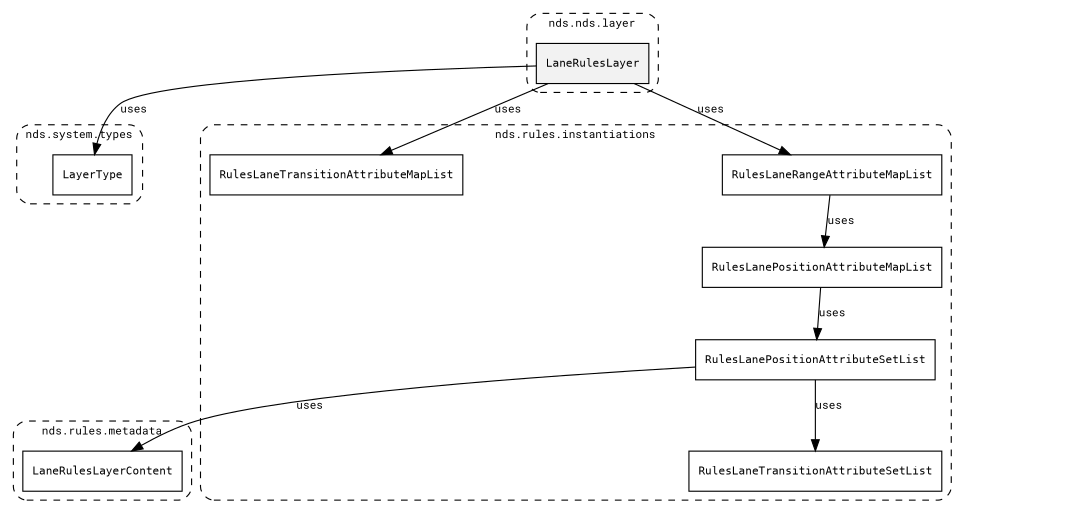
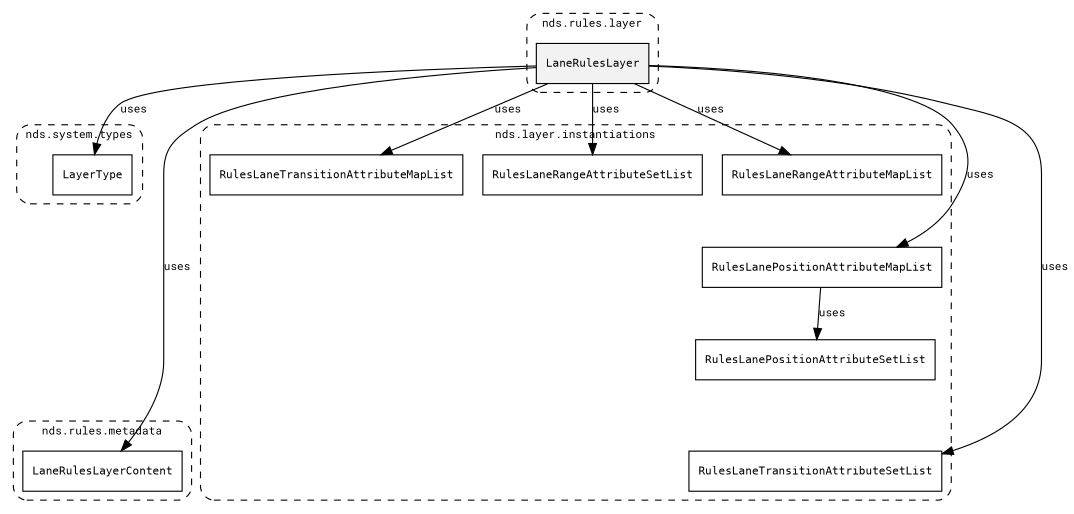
(593, 24) -> (593, 24)
(576, 135) -> (576, 135)
none -> (593, 175)
(828, 216) -> (921, 105)
(415, 388) -> (215, 116)
(815, 410) -> (1019, 128)
